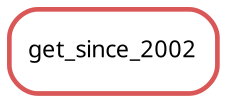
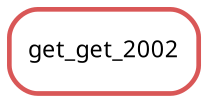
(113, 51) -> (104, 51)
